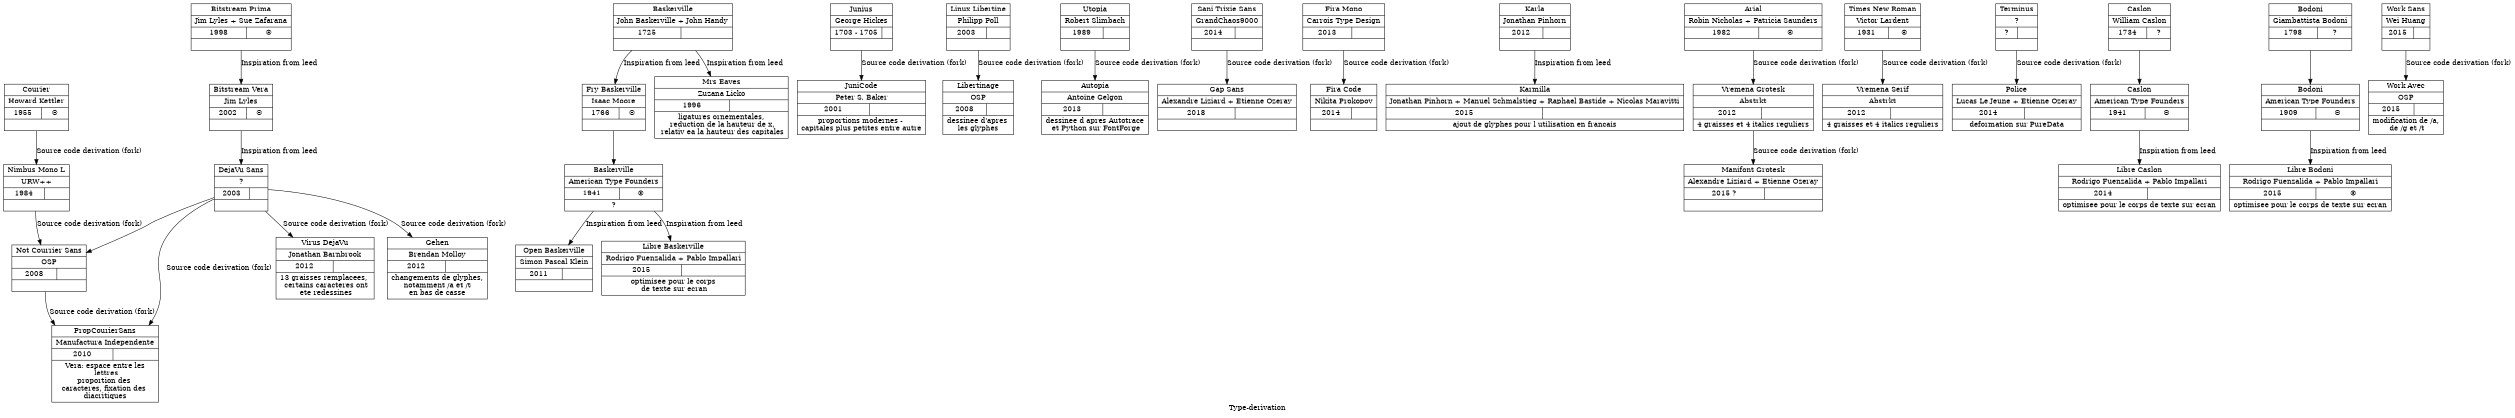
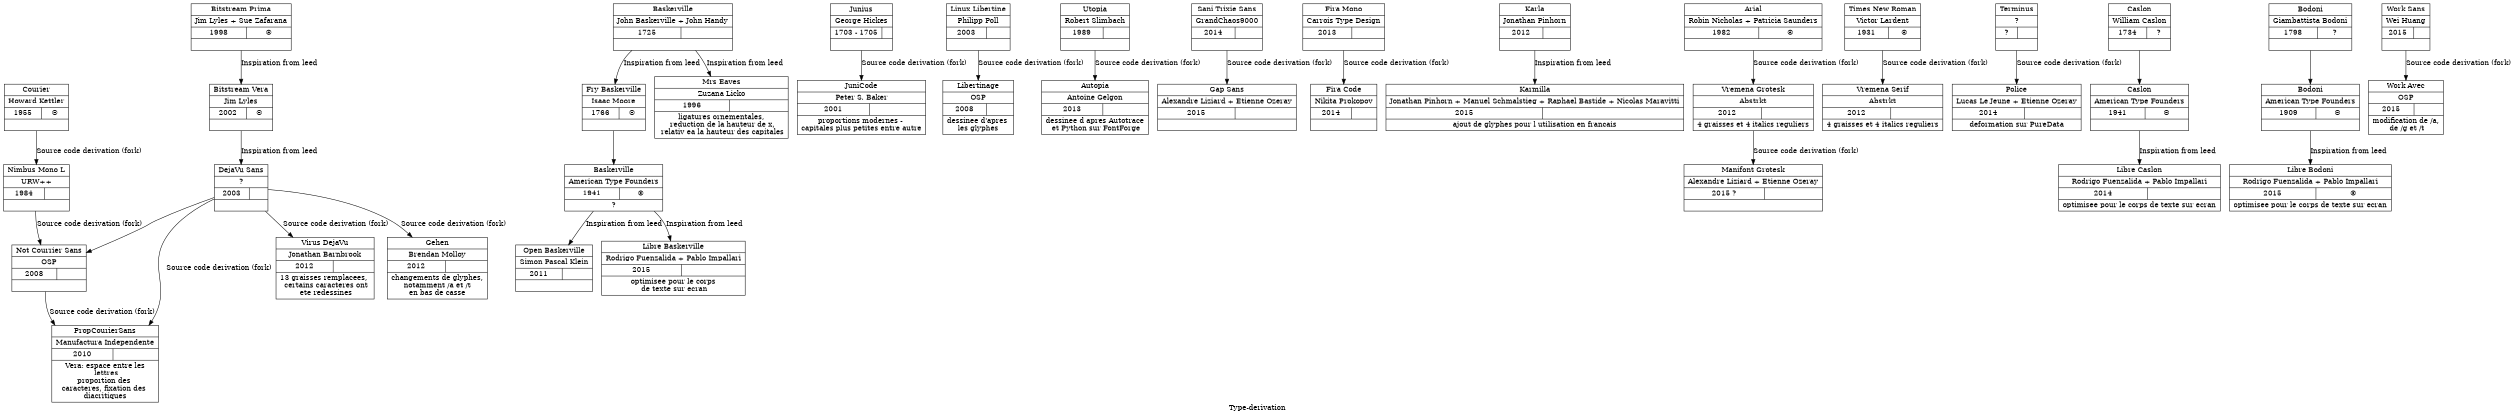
(1196, 113) -> (1196, 113)
